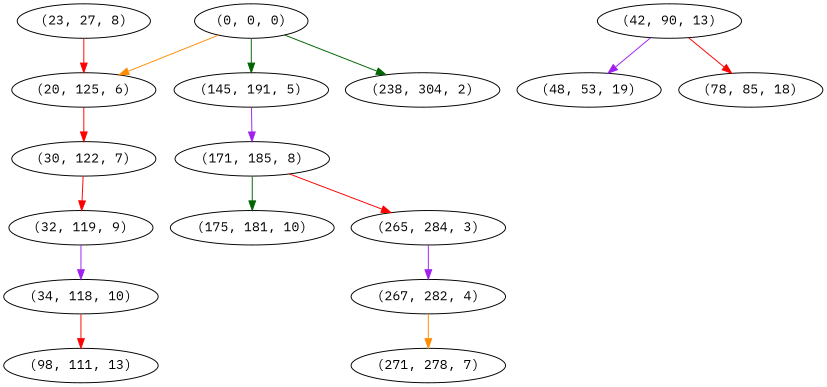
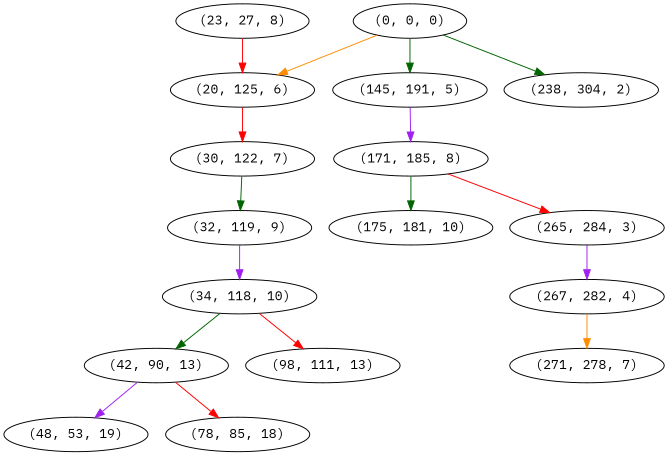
(83, 189) -> (241, 189)
none -> (202, 328)
